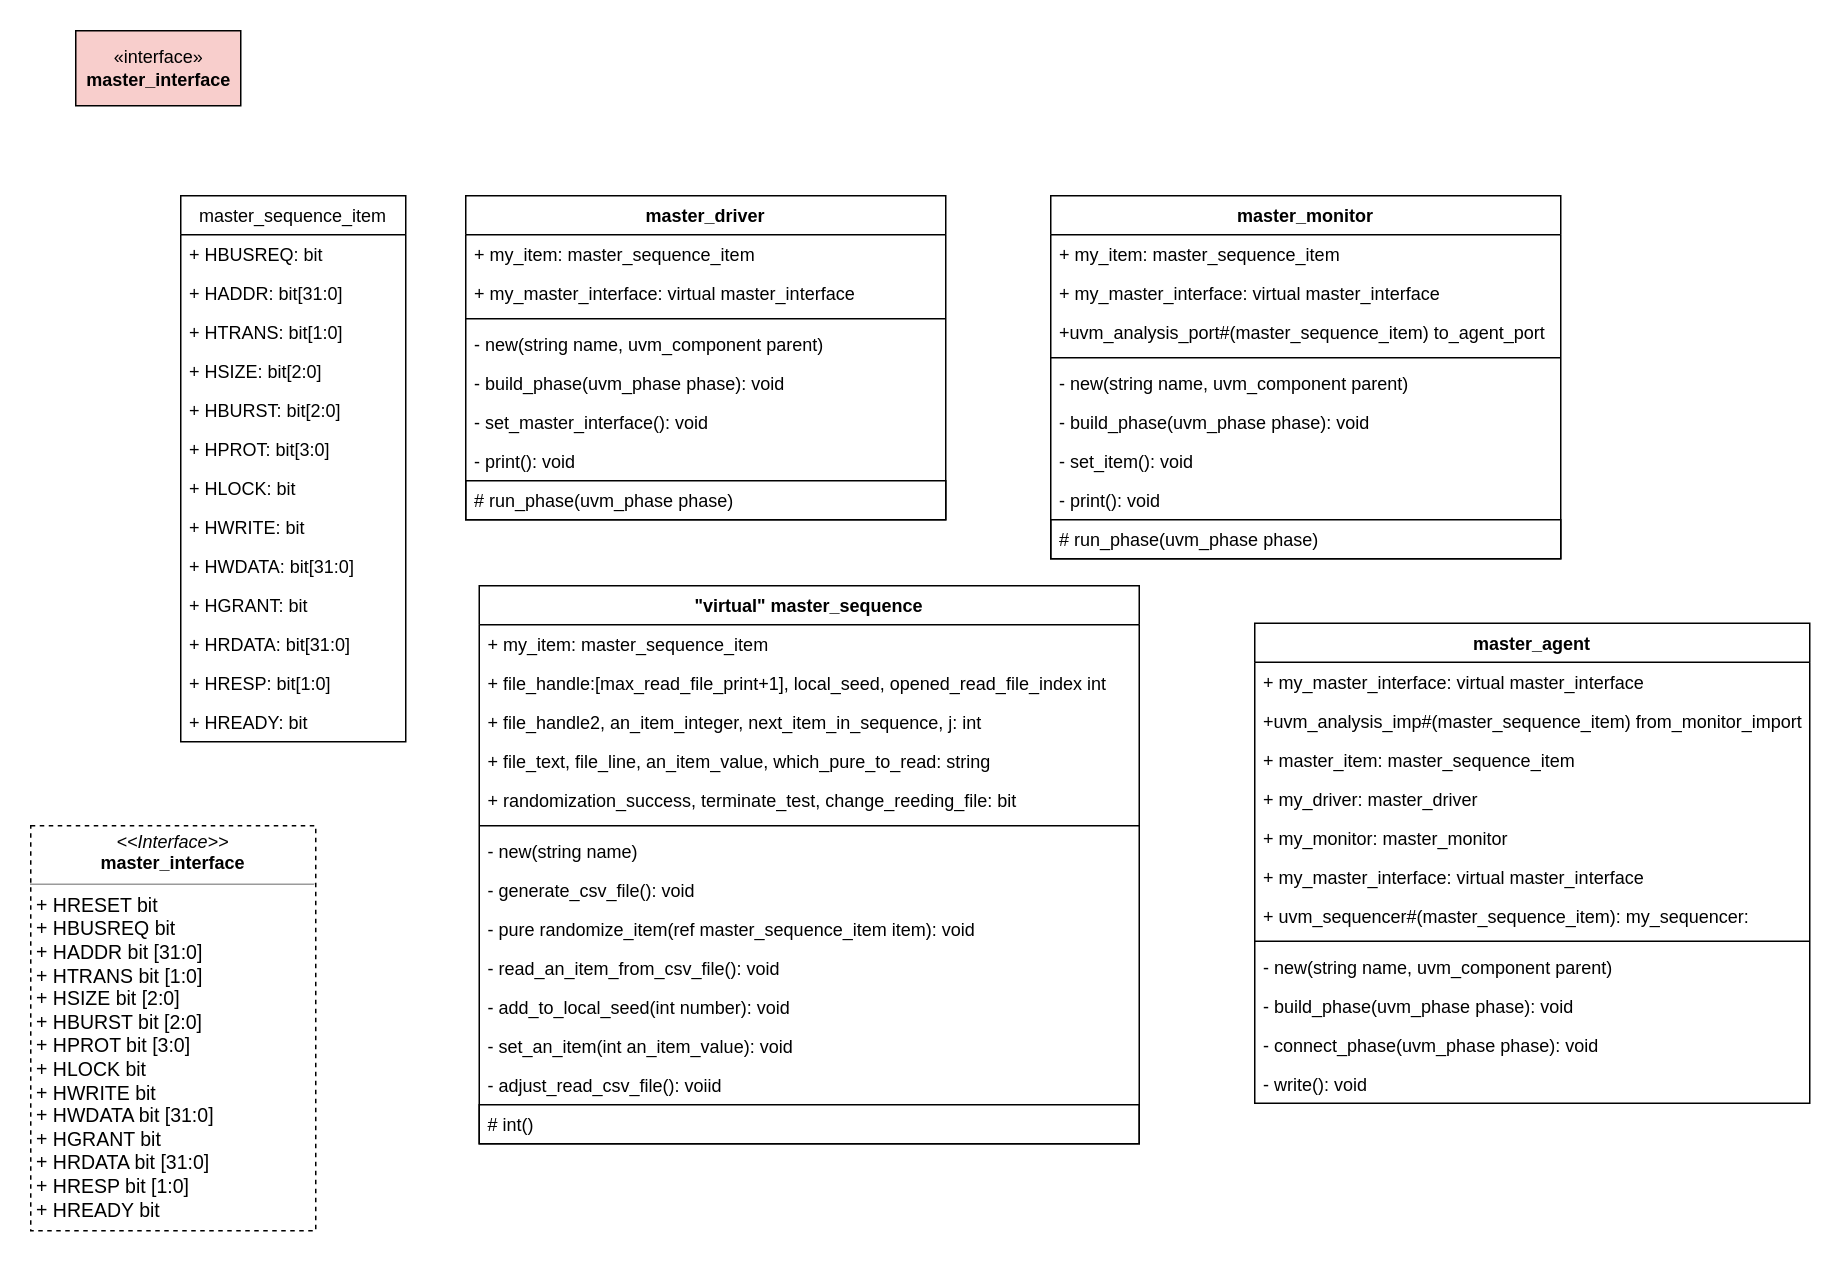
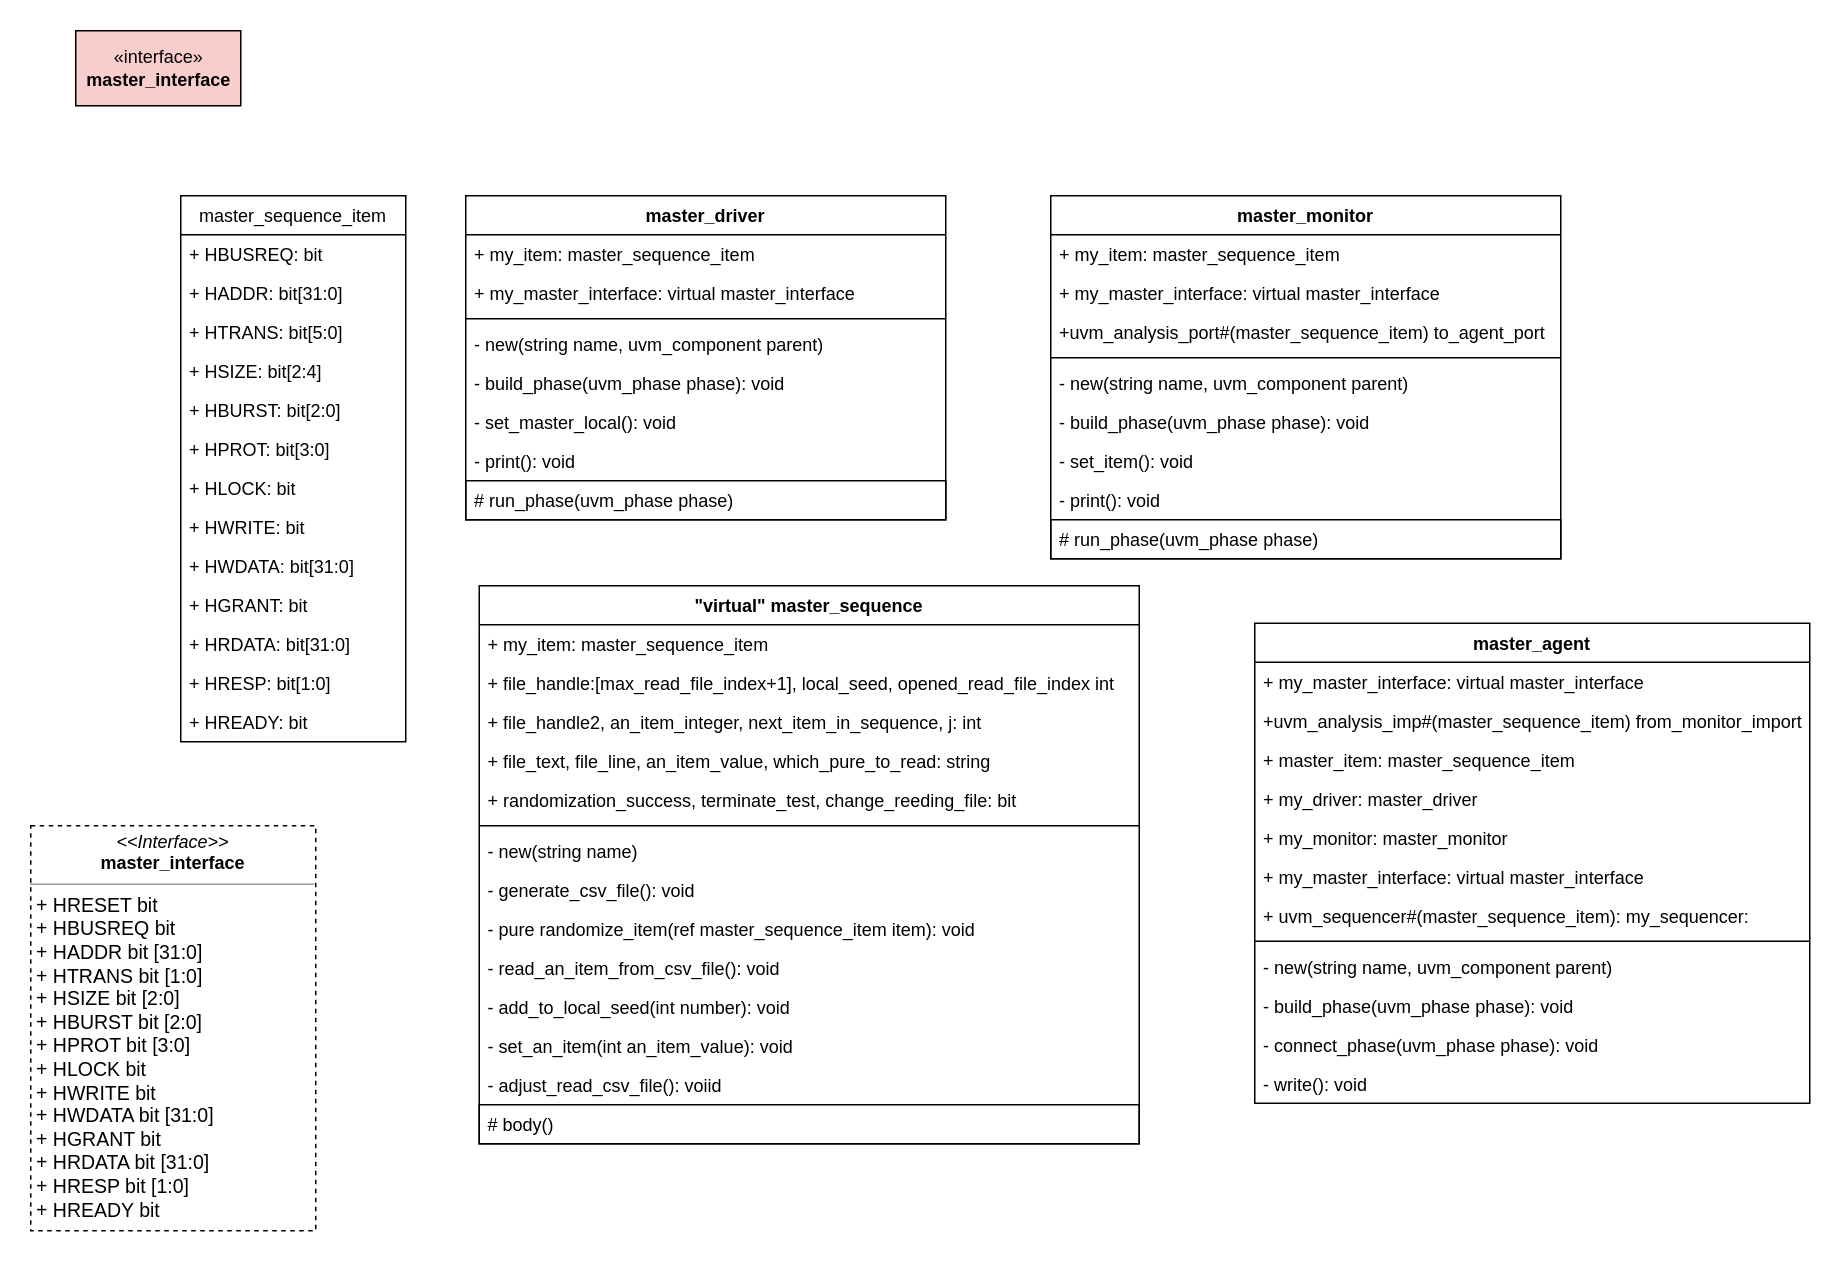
(268, 333) -> (268, 333)
(263, 372) -> (263, 372)
(614, 423) -> (591, 423)
(831, 684) -> (831, 684)
(518, 1125) -> (525, 1125)
